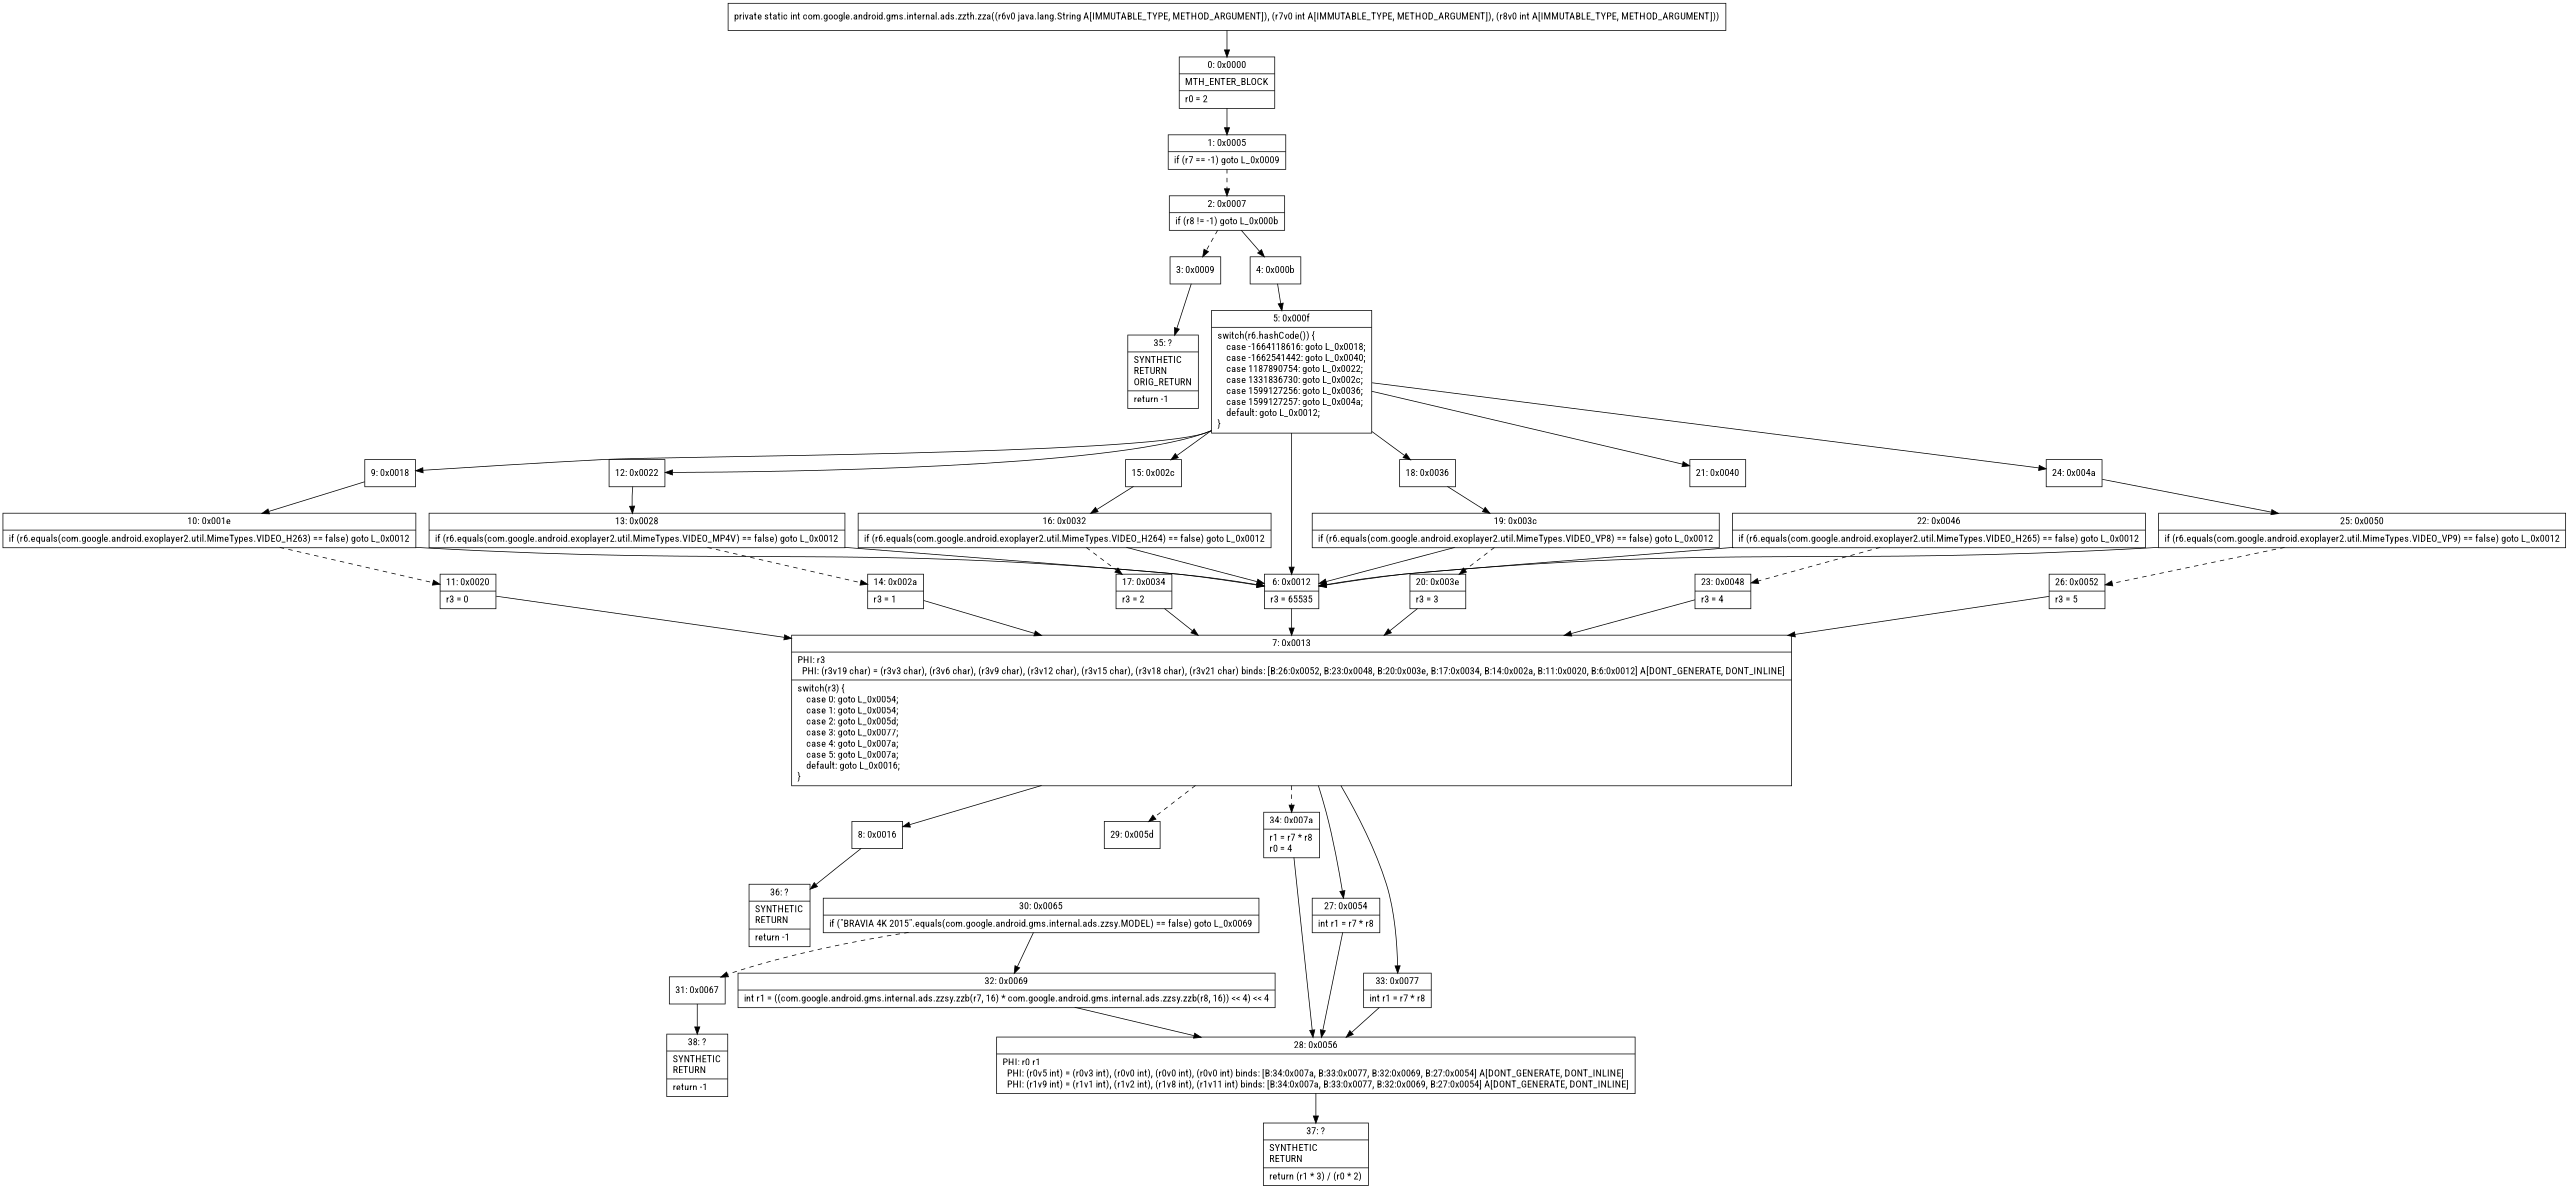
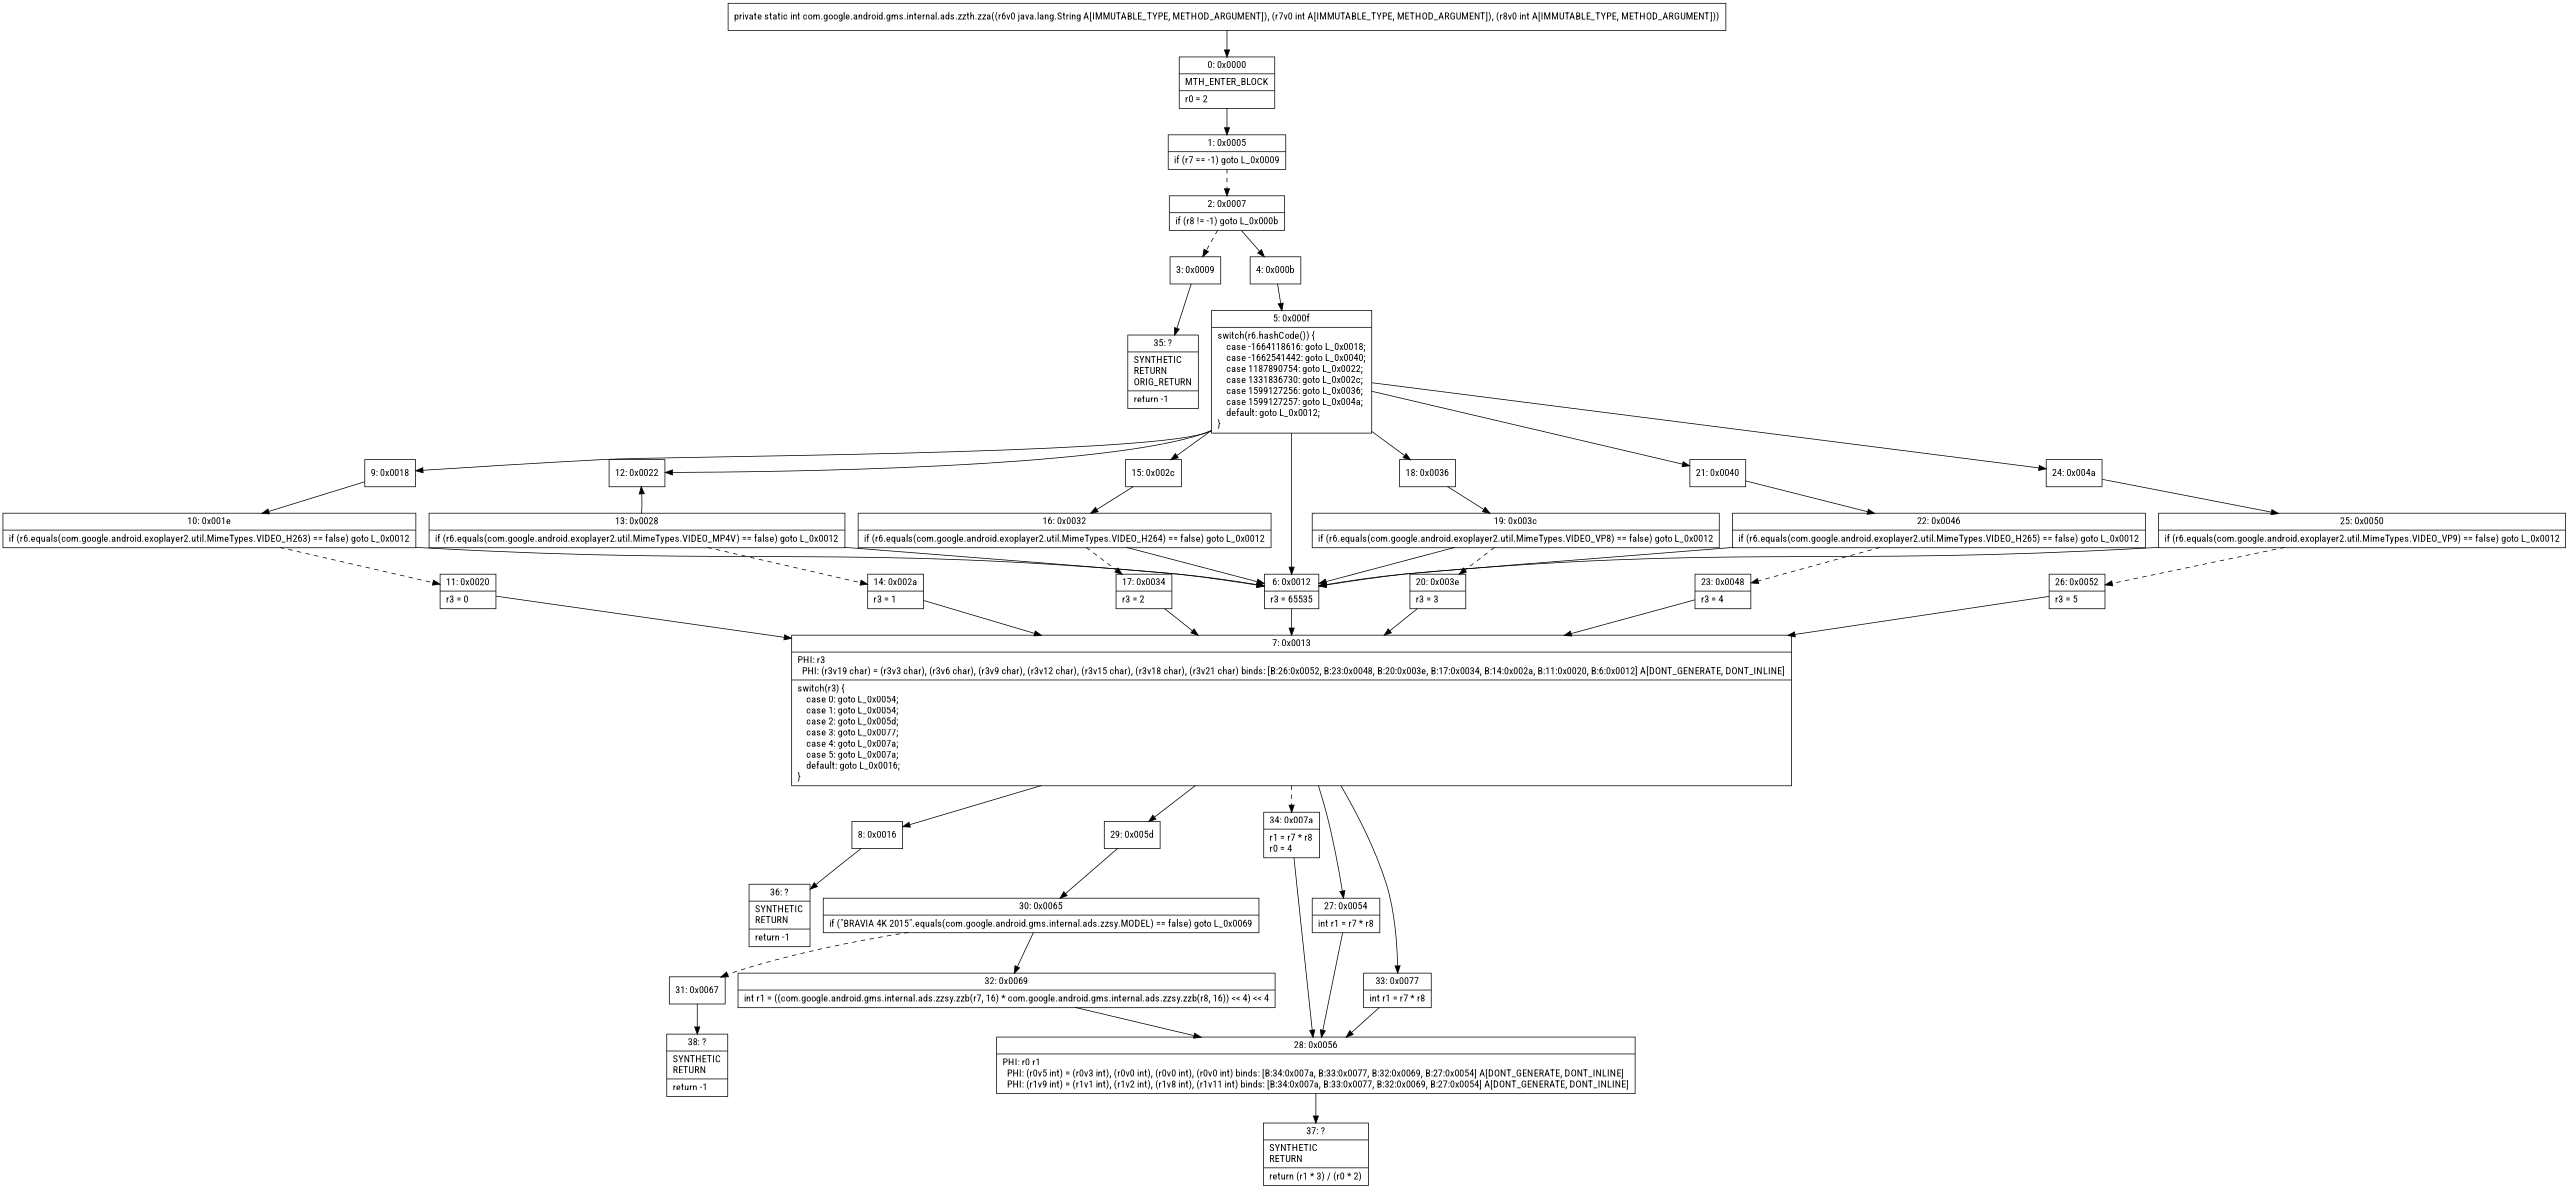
(632, 496) -> (642, 504)
none -> (1807, 496)
(1175, 801) -> (1175, 801)
none -> (1092, 871)
